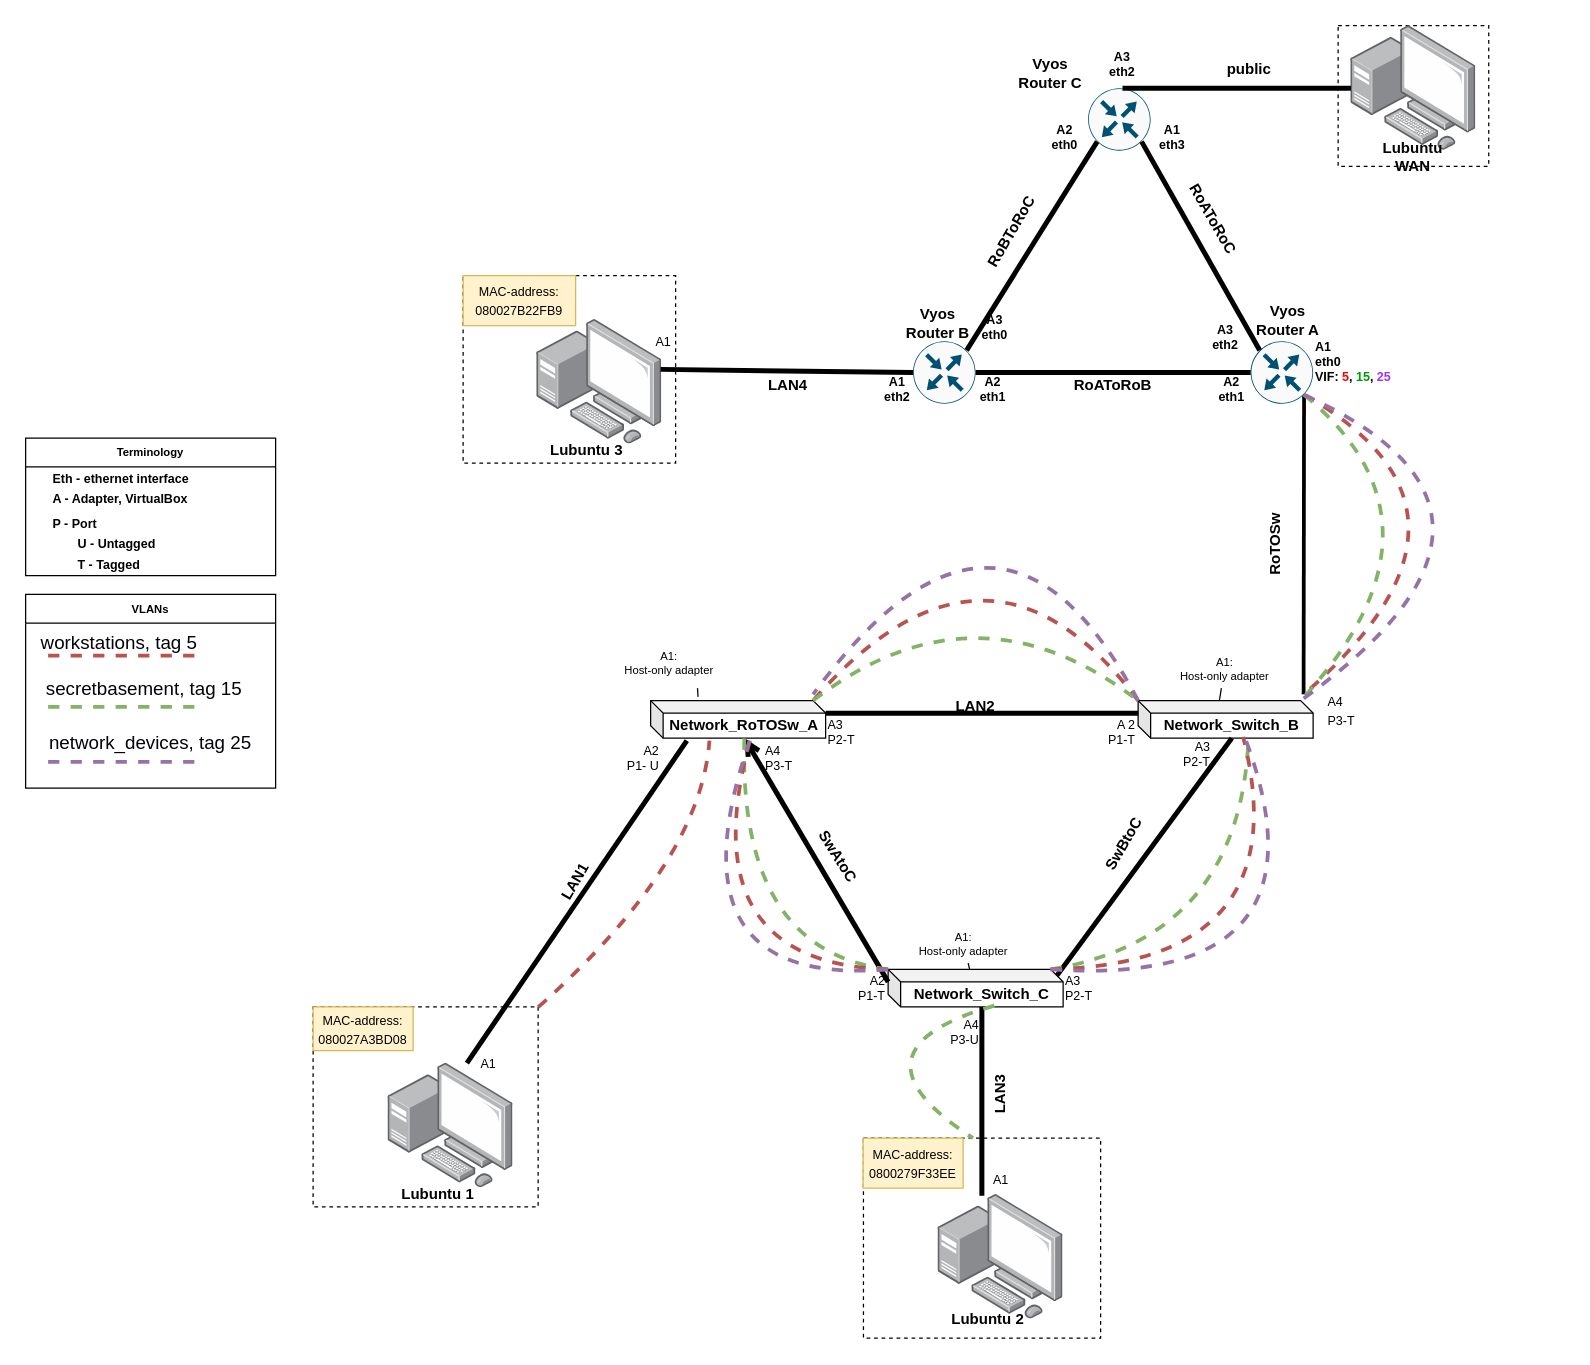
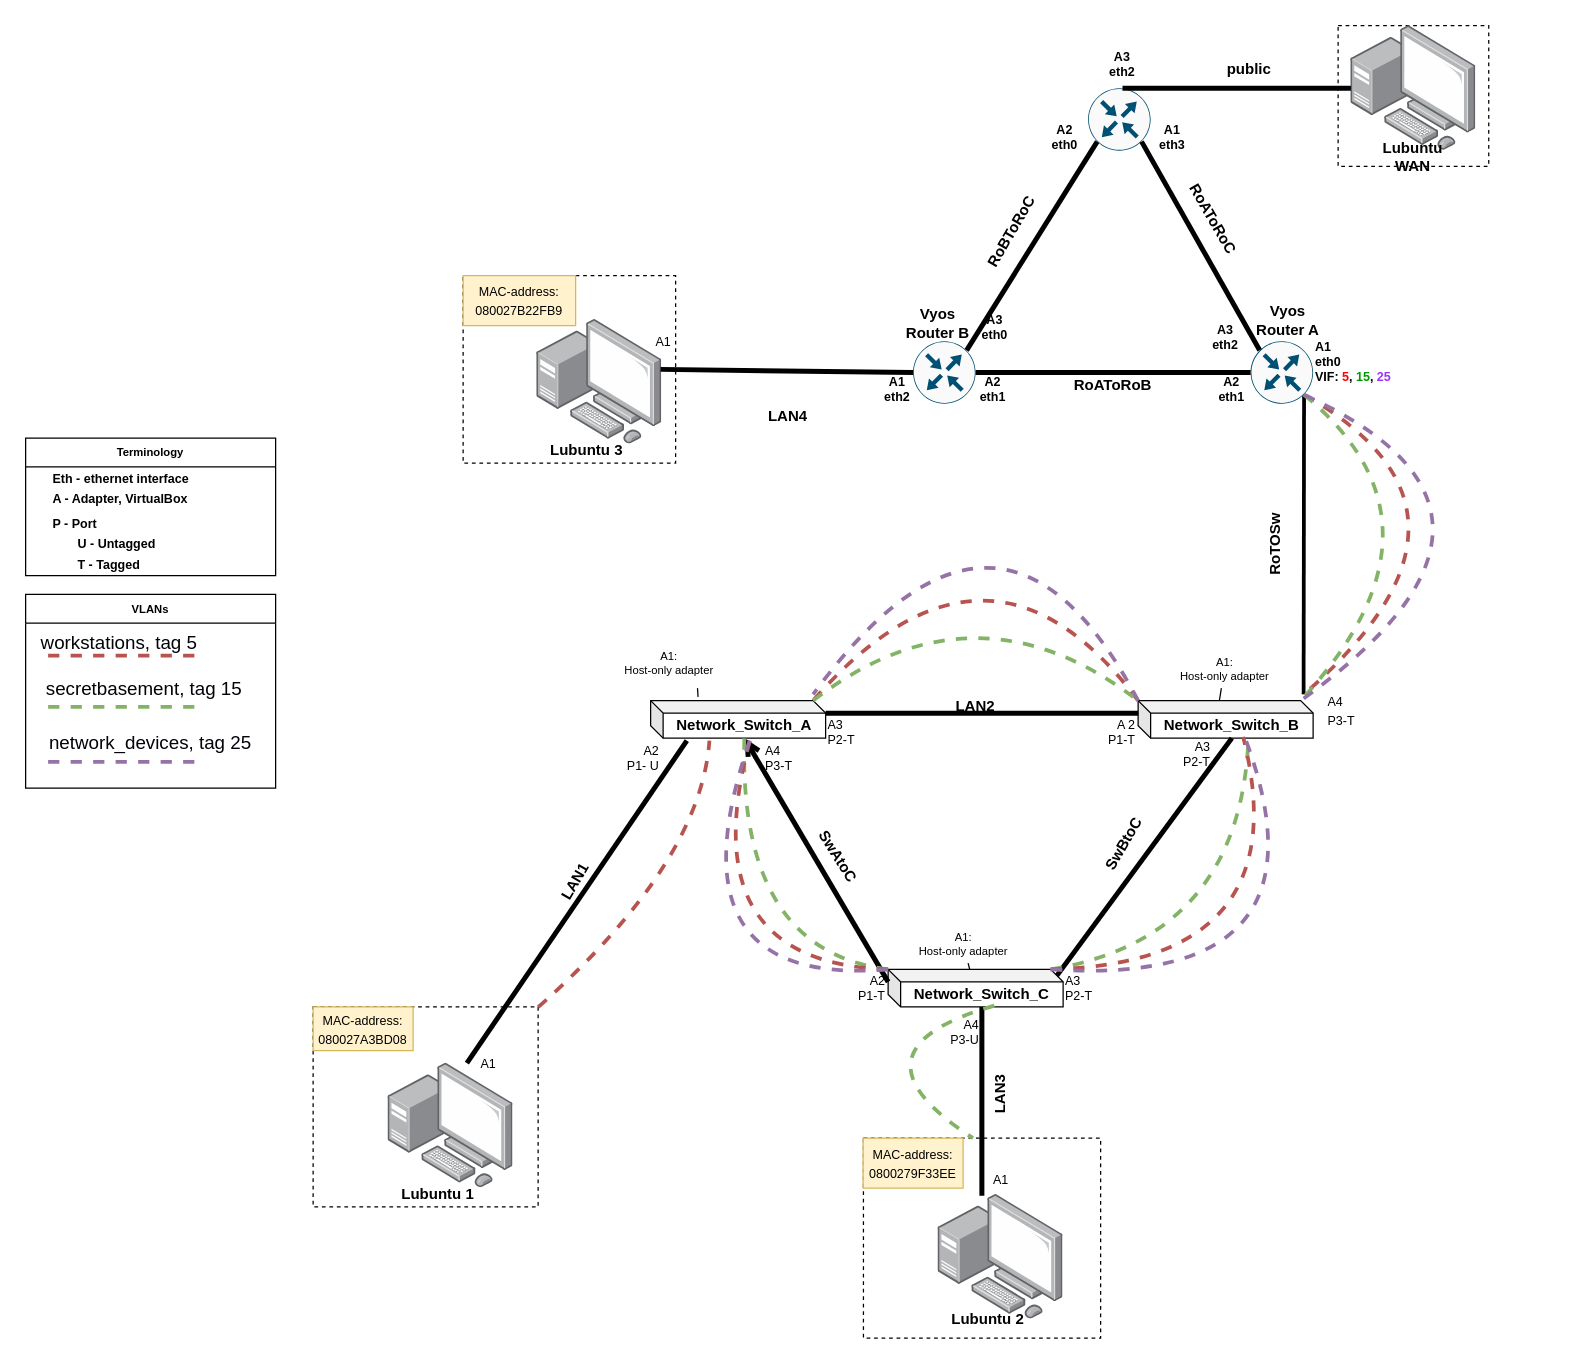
(1051, 73) -> none
(788, 385) -> (788, 416)
(744, 726) -> (744, 726)
